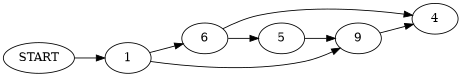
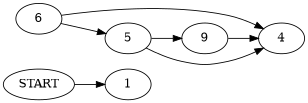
(162, 49) -> none
none -> (201, 64)
(242, 68) -> none
